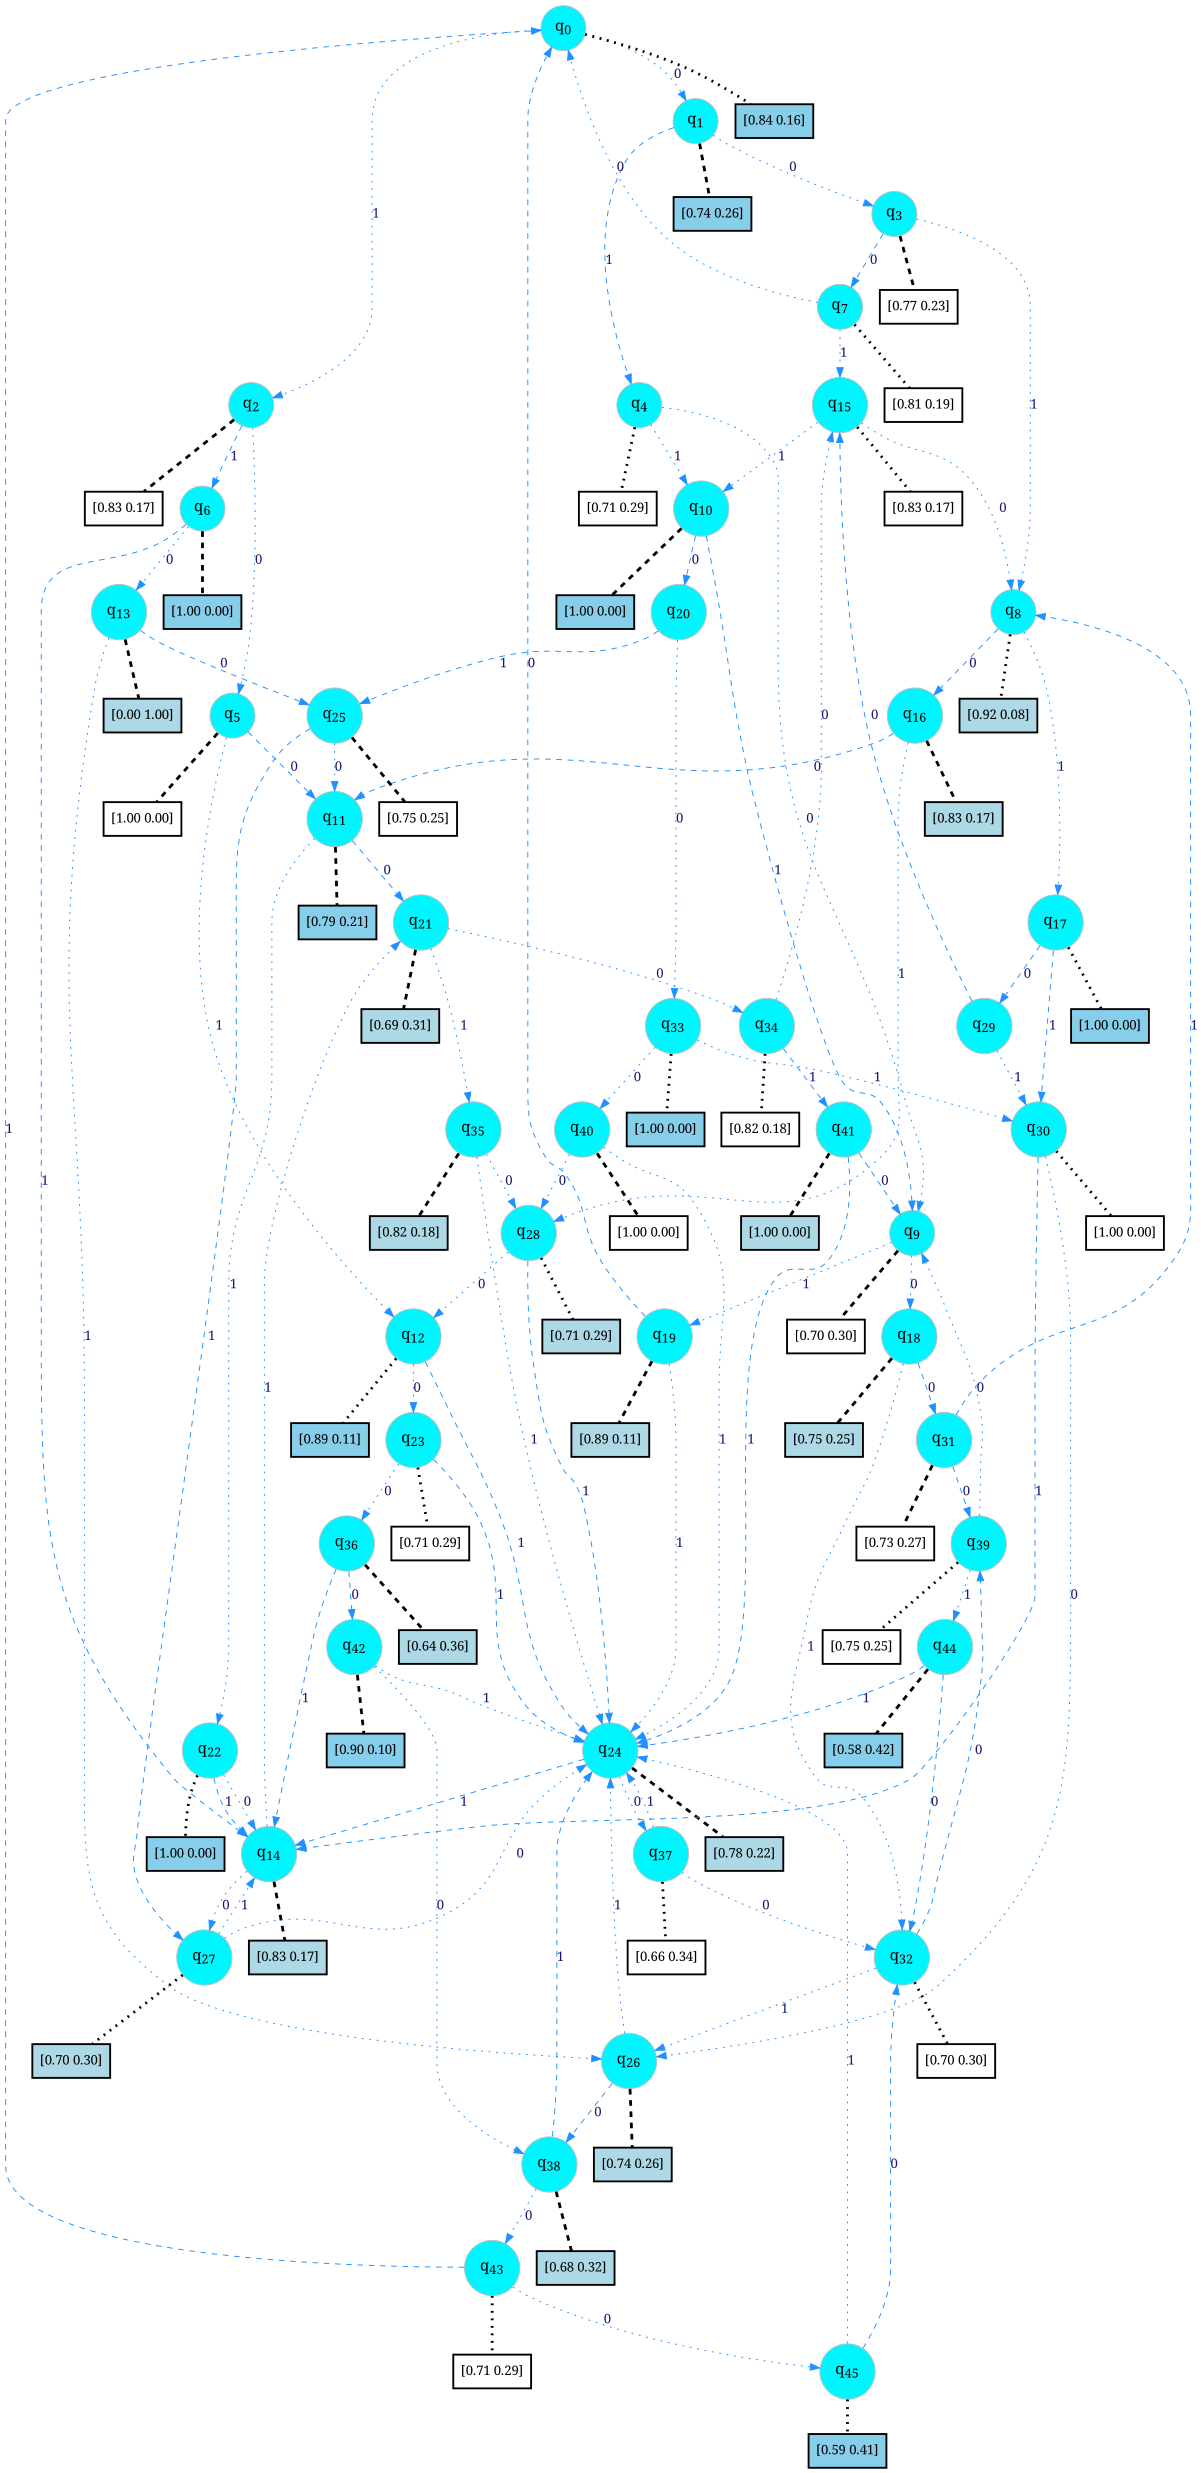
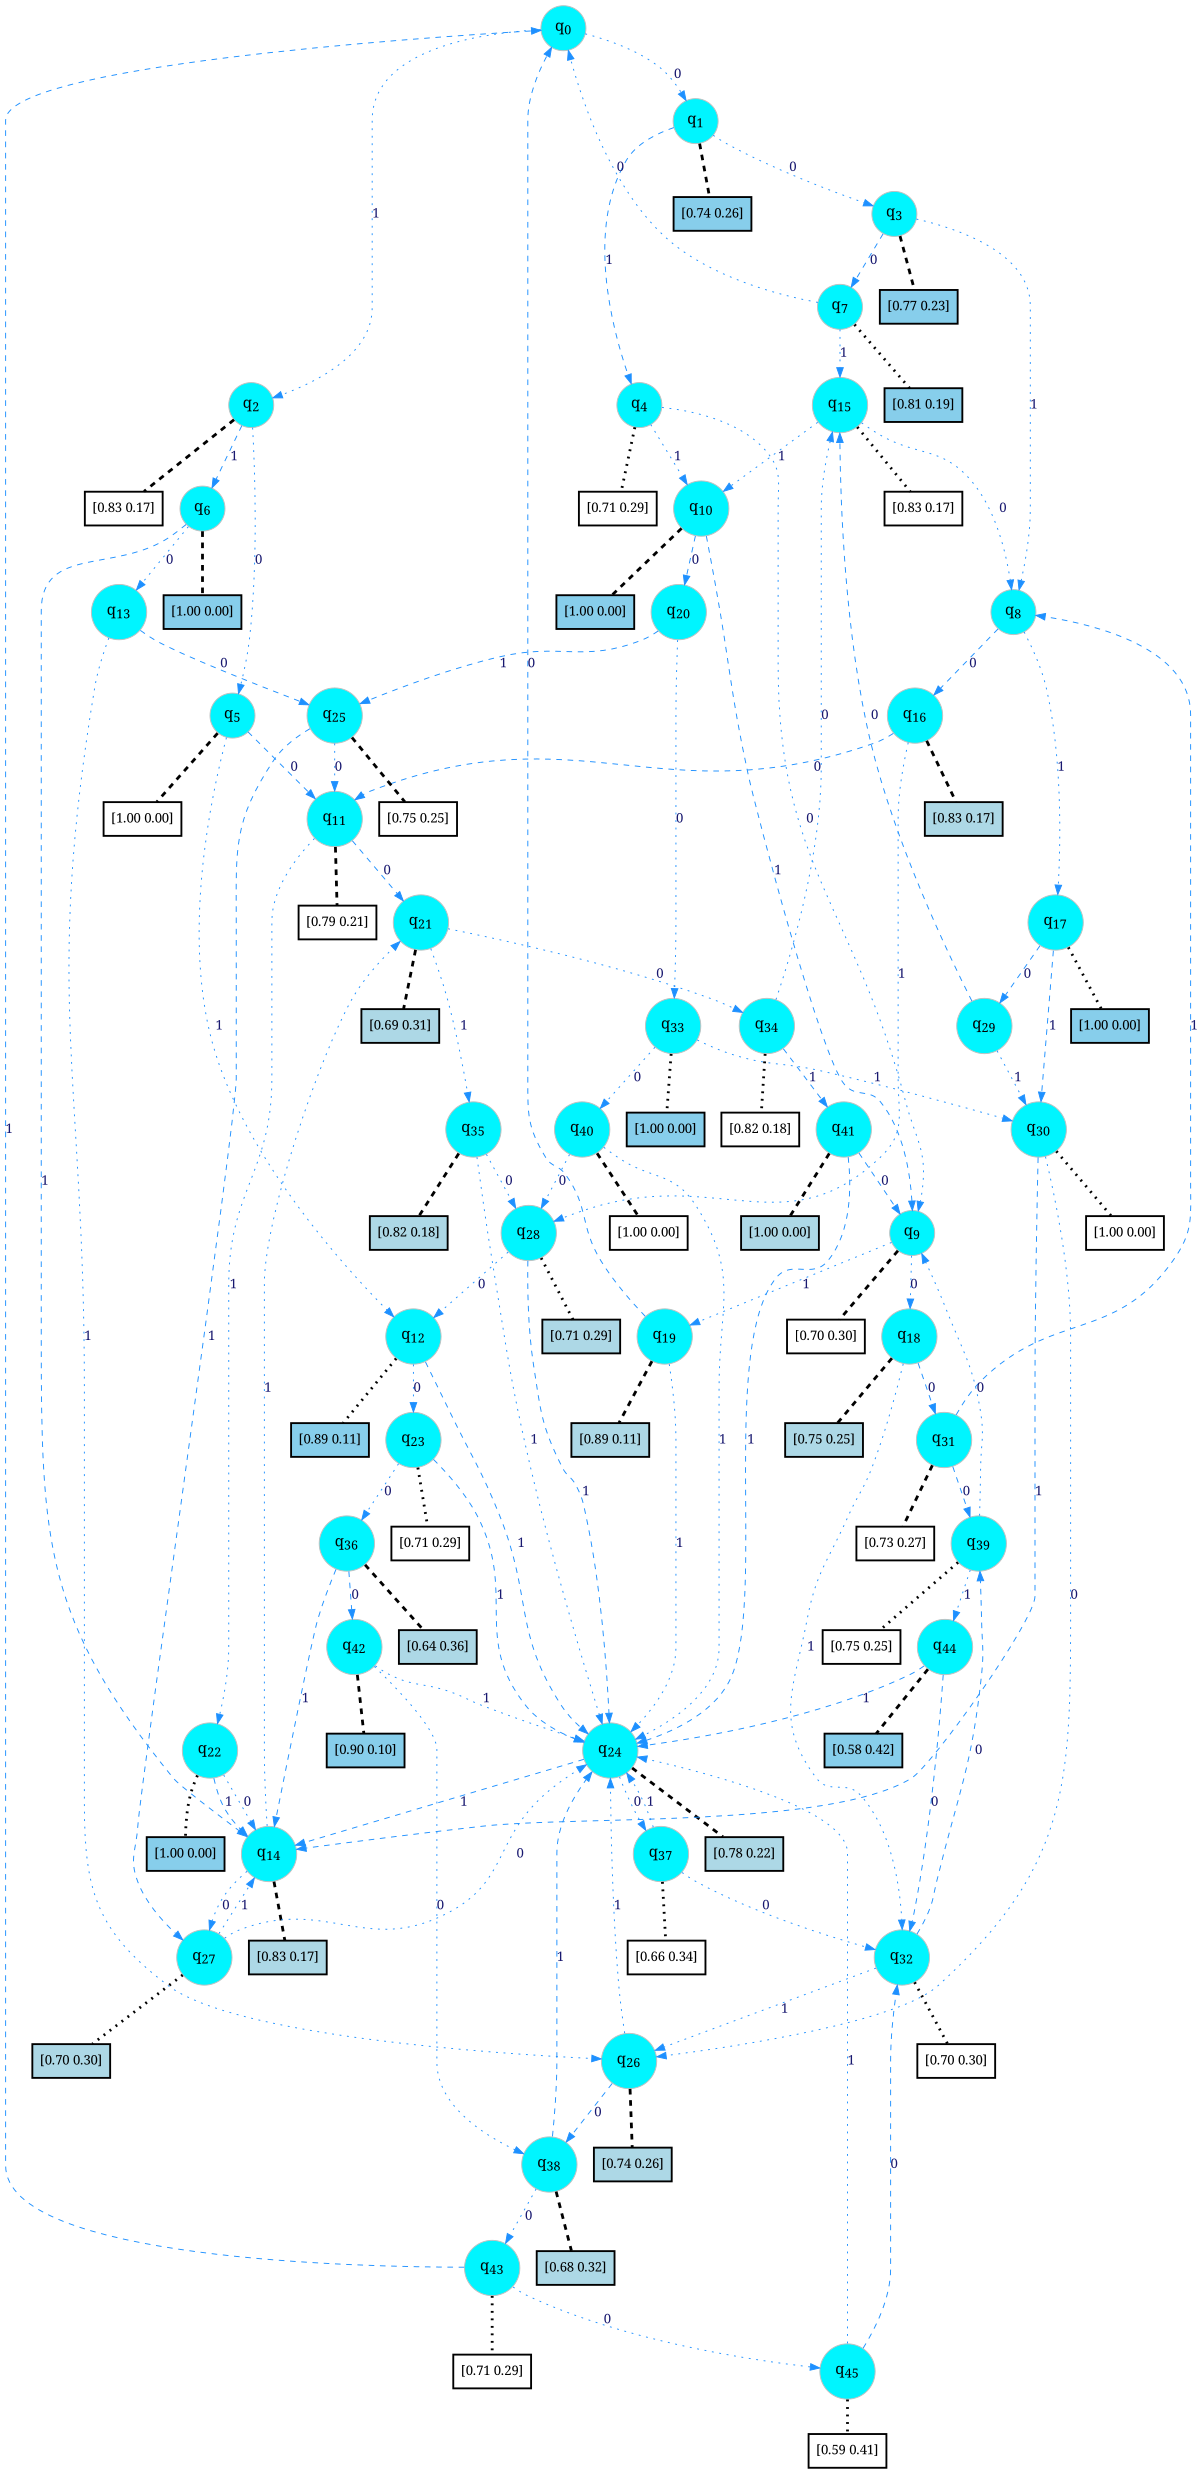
(774, 121) -> none
(919, 307) -> (919, 307)
(923, 405) -> (923, 405)
(142, 716) -> none
(998, 716) -> none
(338, 923) -> (338, 923)
(848, 2451) -> (848, 2451)
